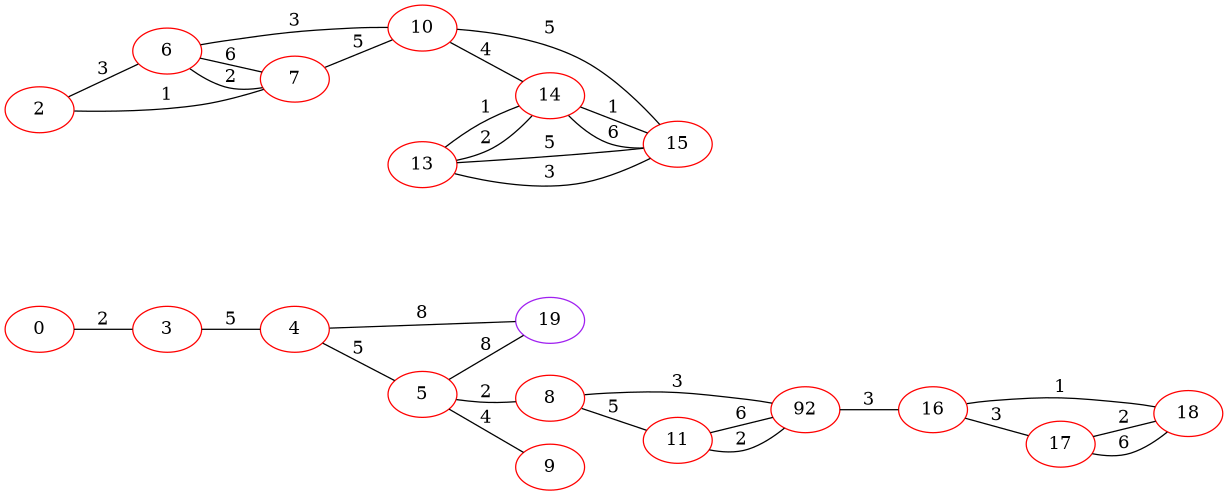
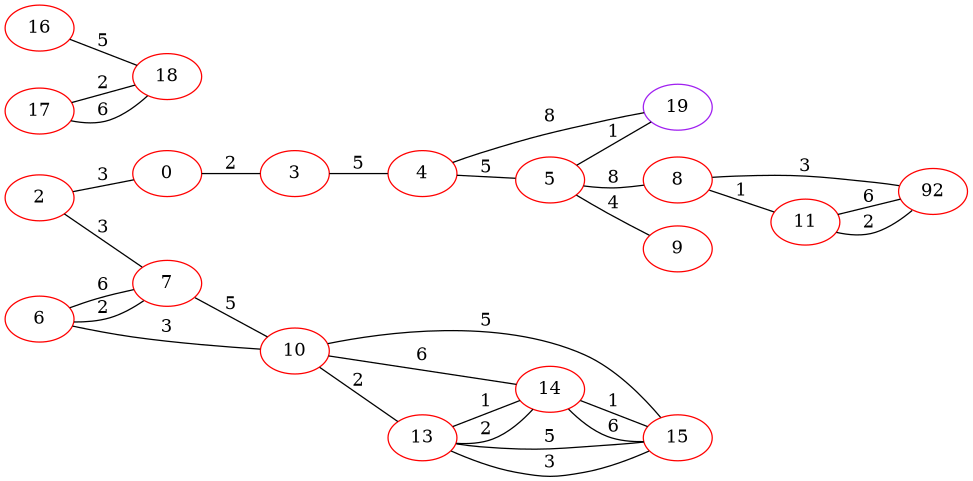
(486, 50) -> (422, 355)
(103, 80) -> (103, 186)
(167, 95) -> (103, 228)
(486, 345) -> (614, 132)
(1061, 387) -> (103, 41)
(486, 392) -> (614, 178)
none -> (359, 394)
(614, 408) -> (742, 191)
(869, 410) -> none
(997, 427) -> none
